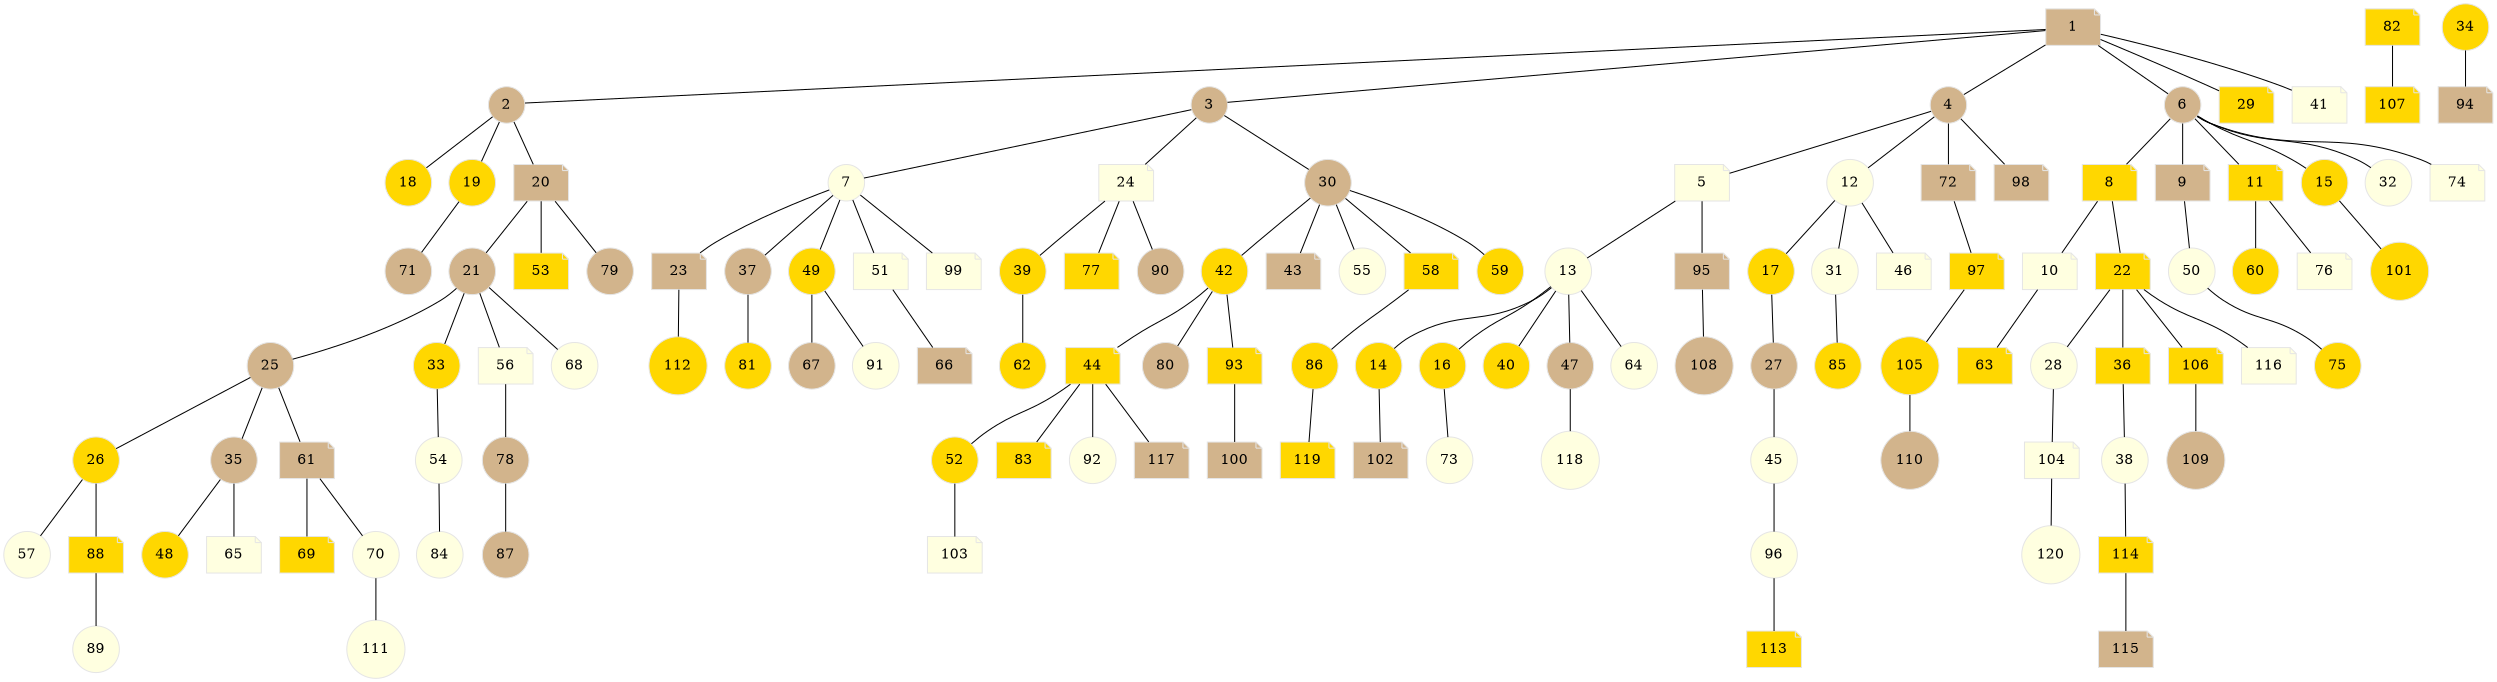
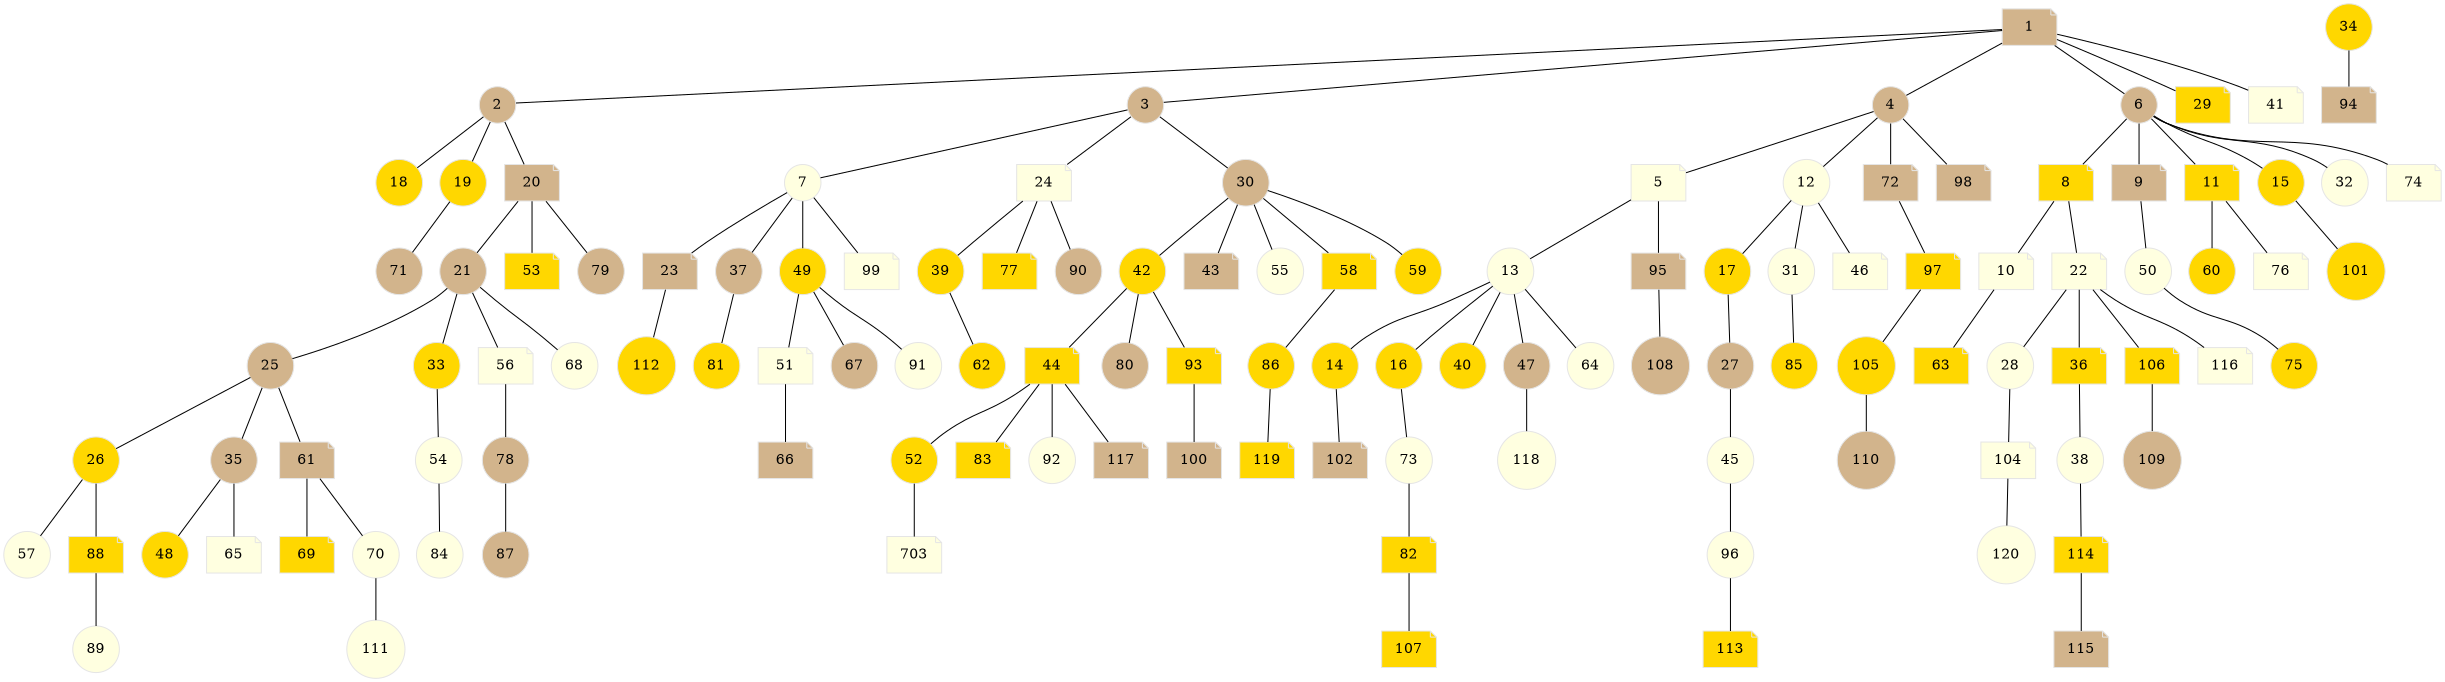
(863, 226) -> (794, 321)
(2123, 271) -> (2079, 271)
none -> (1409, 510)
(955, 555) -> (914, 555)
